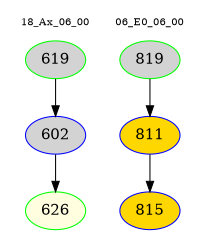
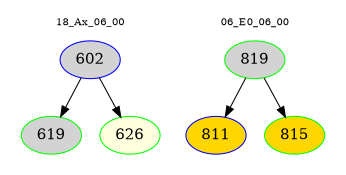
(56, 92) -> (73, 93)
(150, 168) -> (272, 93)
(150, 211) -> (295, 135)
